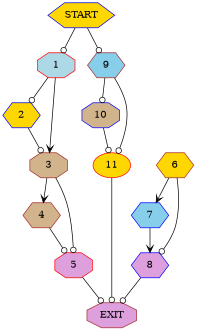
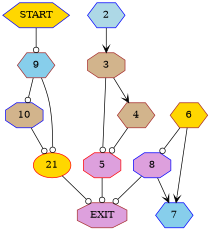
(56, 65) -> none
(22, 115) -> (106, 15)
(34, 138) -> (106, 37)
(112, 165) -> (52, 165)
(150, 237) -> (162, 187)
(150, 265) -> (152, 165)
